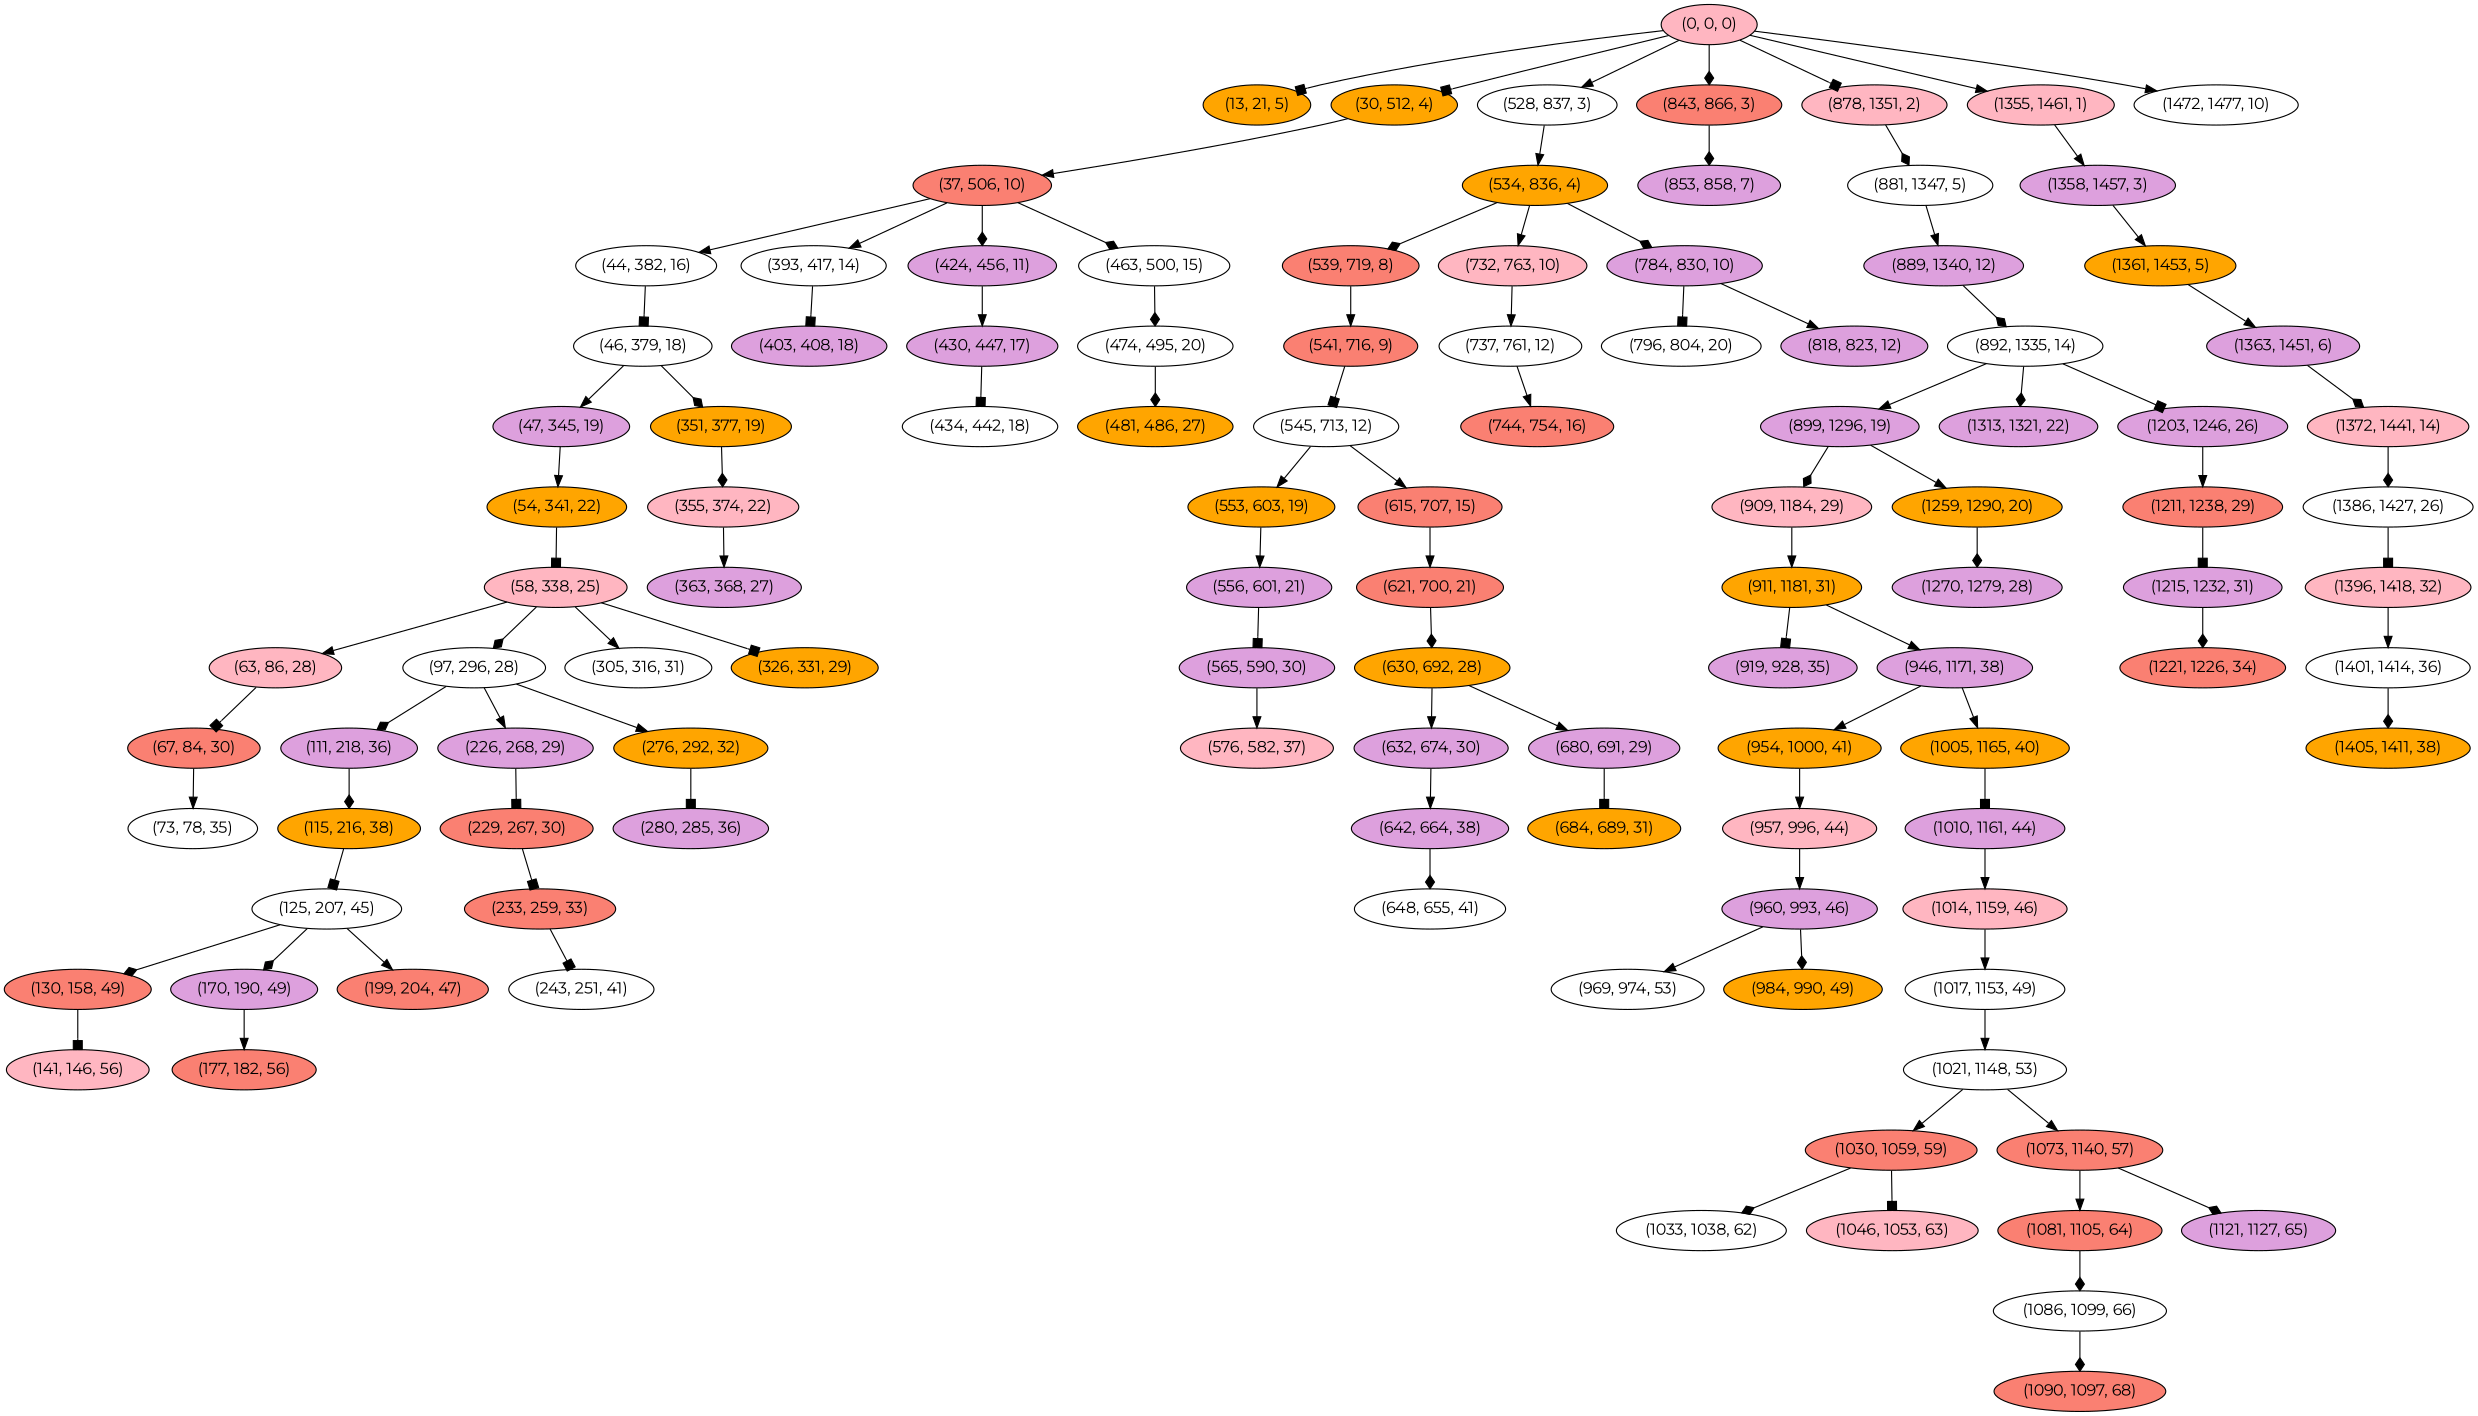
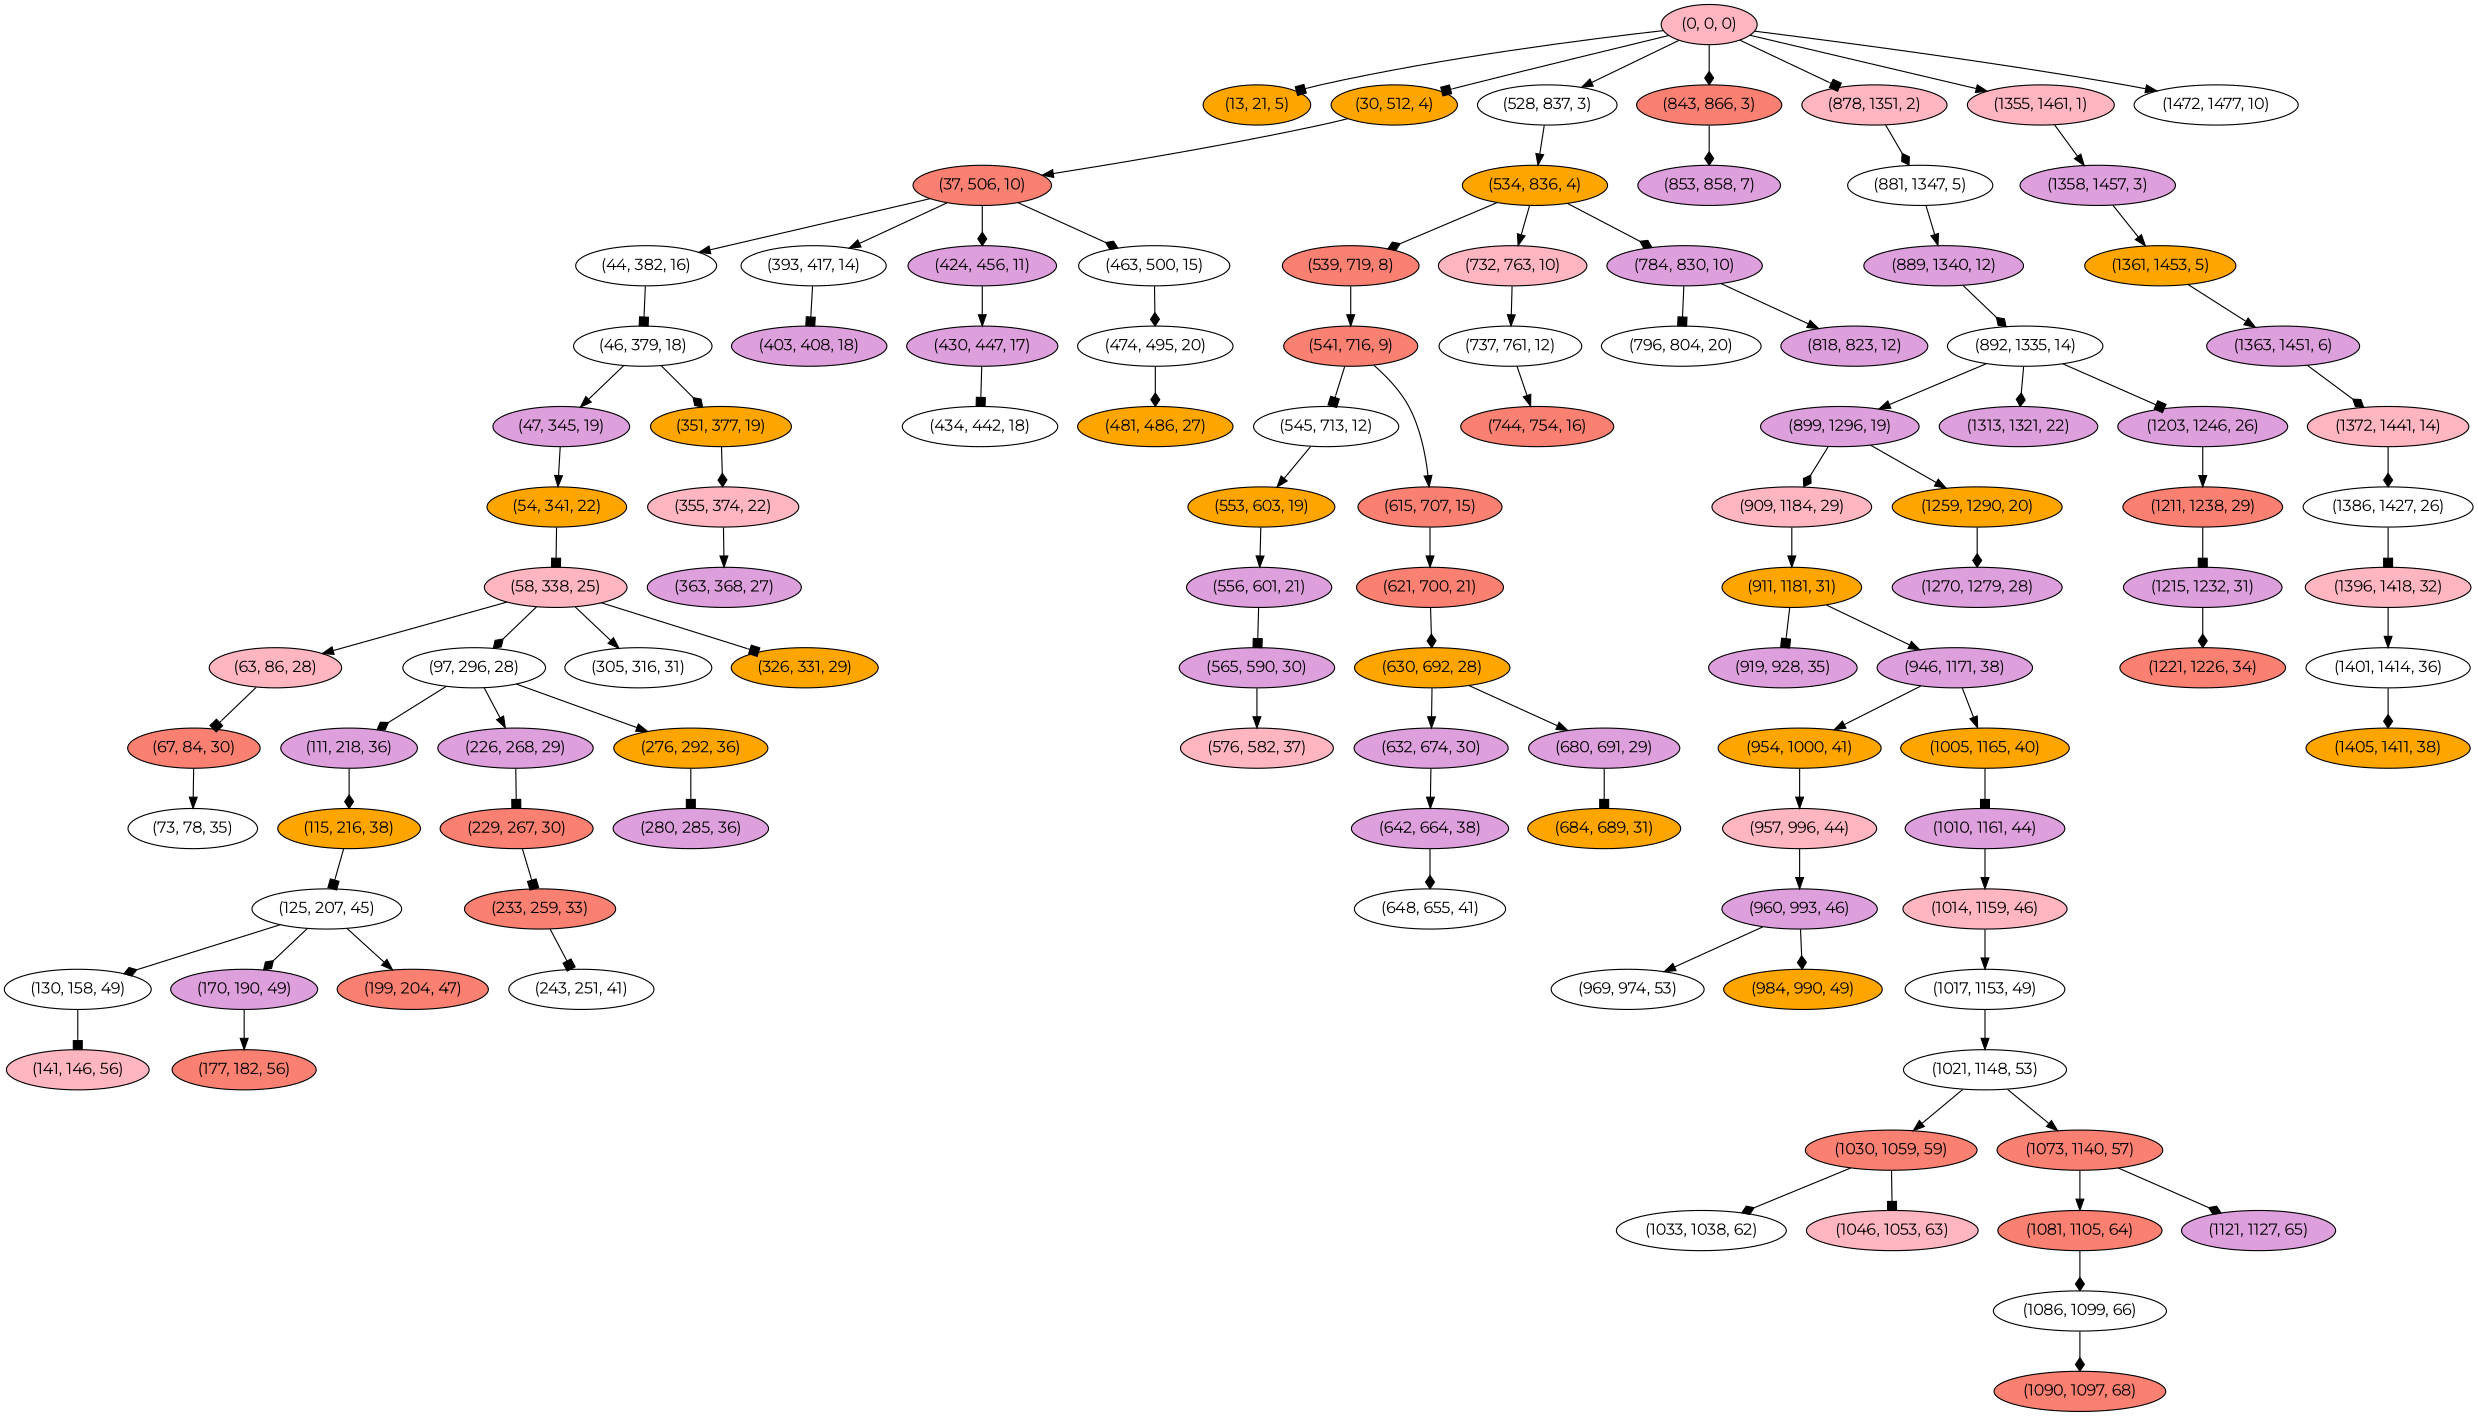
(1374, 463) -> (1413, 414)
(691, 748) -> (691, 748)
(78, 989) -> (78, 989)
